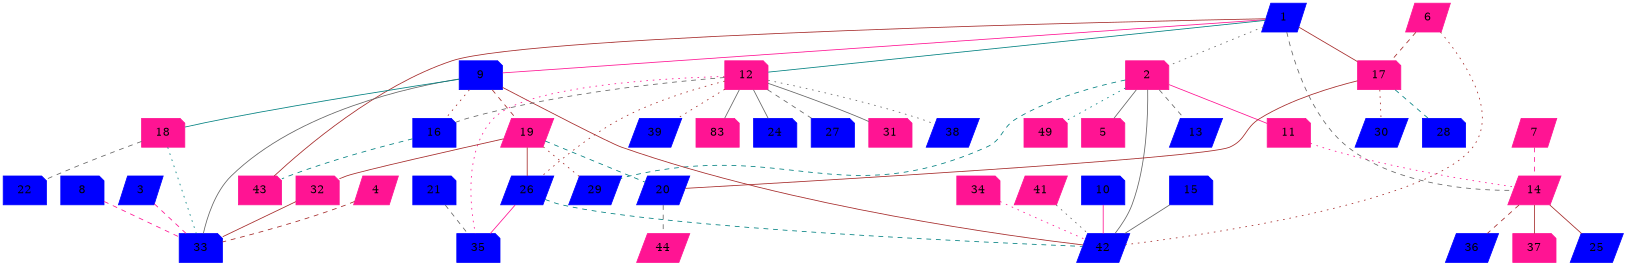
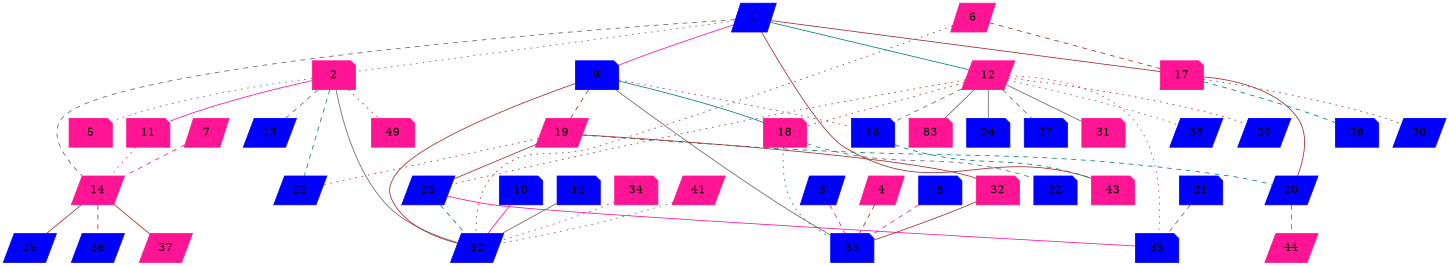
(746, 75) -> (988, 75)
none -> (885, 104)
(1096, 104) -> (364, 104)
(1125, 104) -> (211, 95)
(1534, 248) -> (166, 248)
